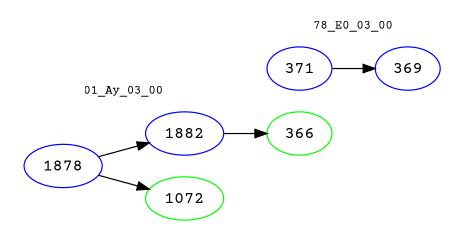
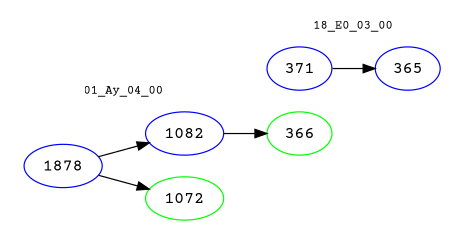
(354, 26) -> (354, 26)
(408, 69) -> (408, 69)
(124, 91) -> (124, 91)
(185, 134) -> (185, 134)
